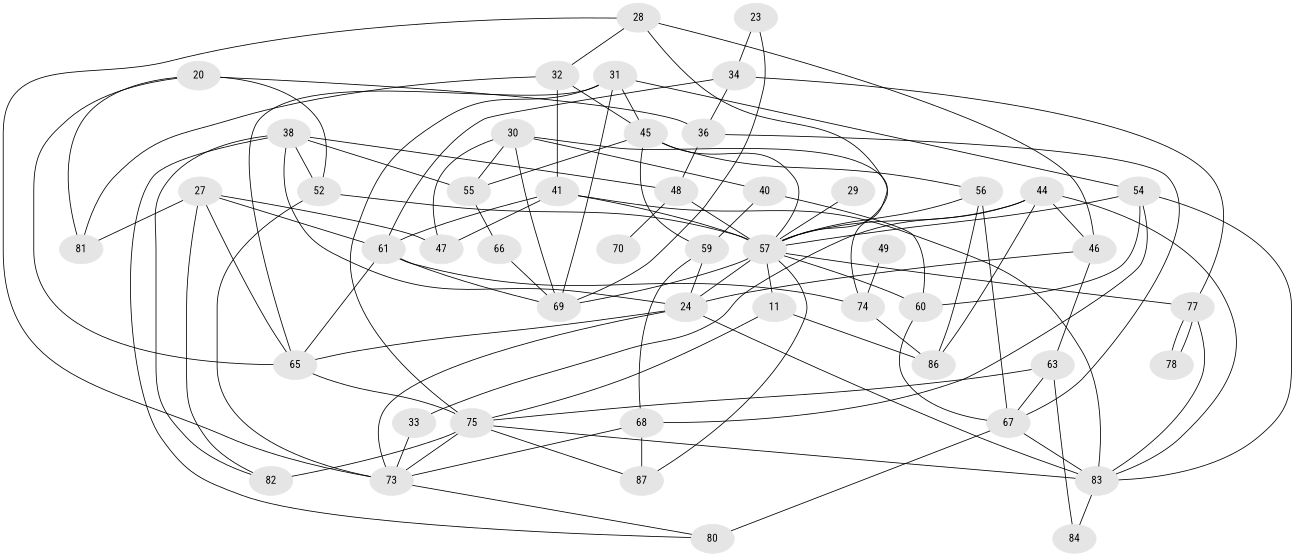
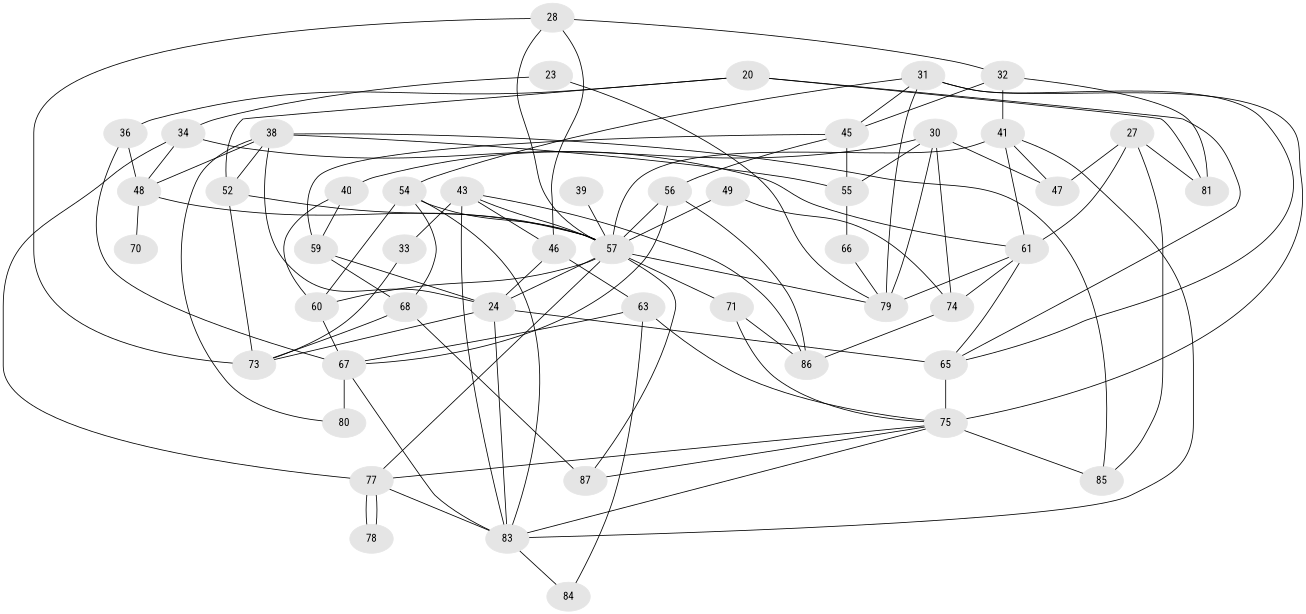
(719, 105) -> (161, 162)
(764, 156) -> (670, 220)
(853, 191) -> (581, 191)
(1042, 191) -> (462, 191)
(244, 280) -> none
(559, 307) -> (886, 307)
(774, 307) -> (732, 307)
(432, 452) -> (659, 452)
(271, 481) -> (1102, 481)
(552, 510) -> none
